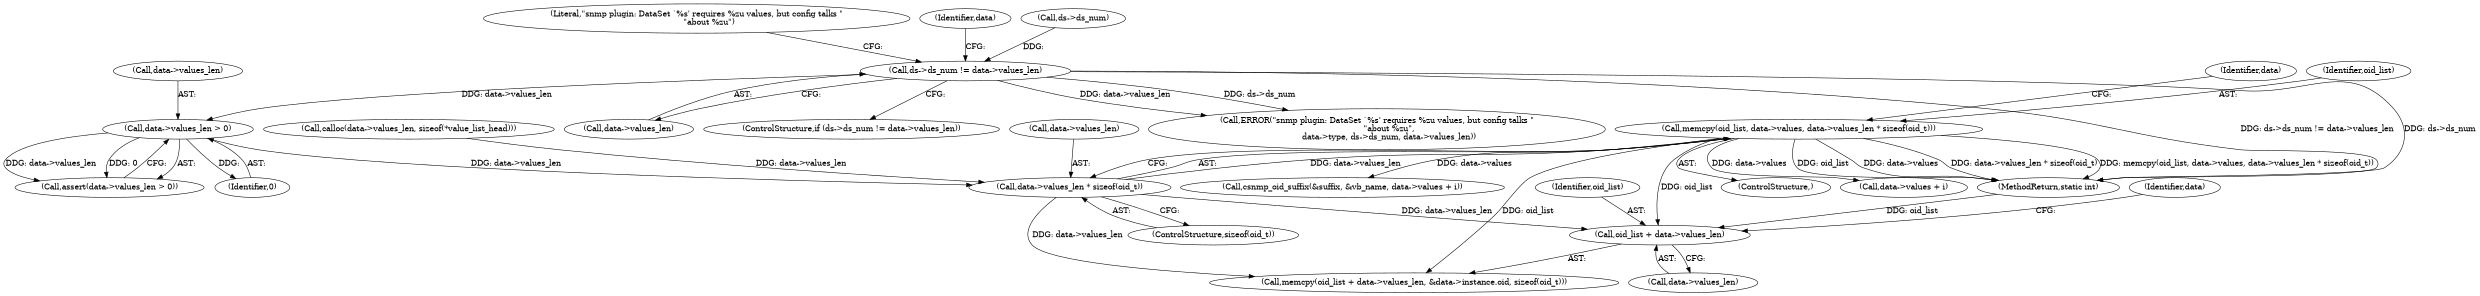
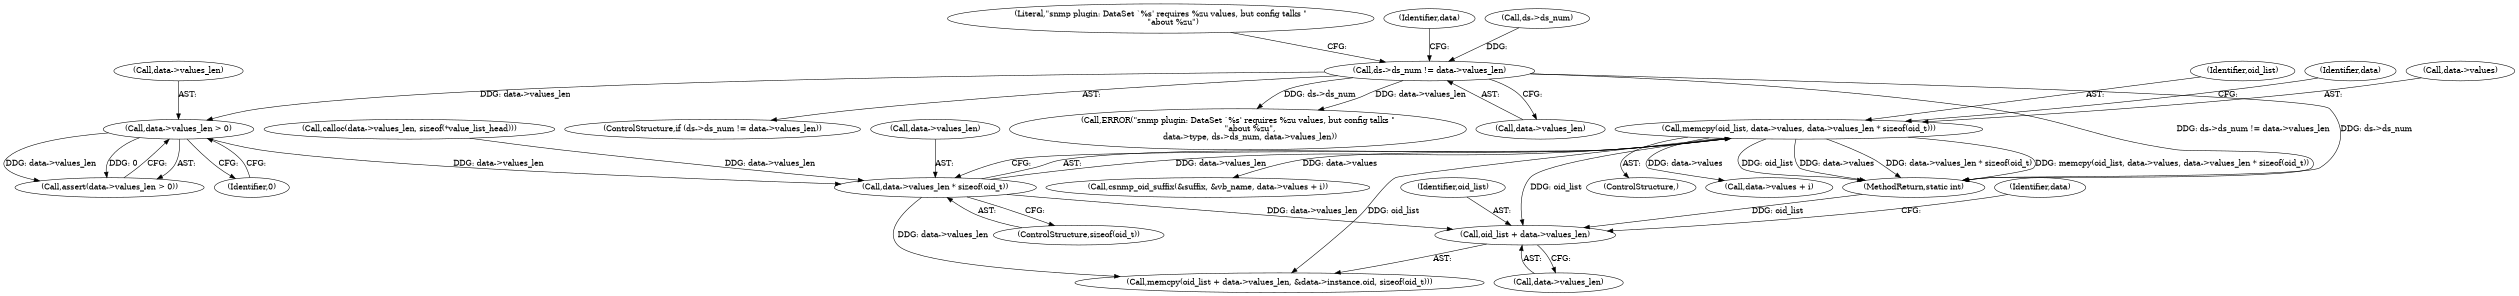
none -> (2460, 71)
(937, 95) -> (1093, 95)
(230, 164) -> (230, 164)
(258, 164) -> (258, 164)
